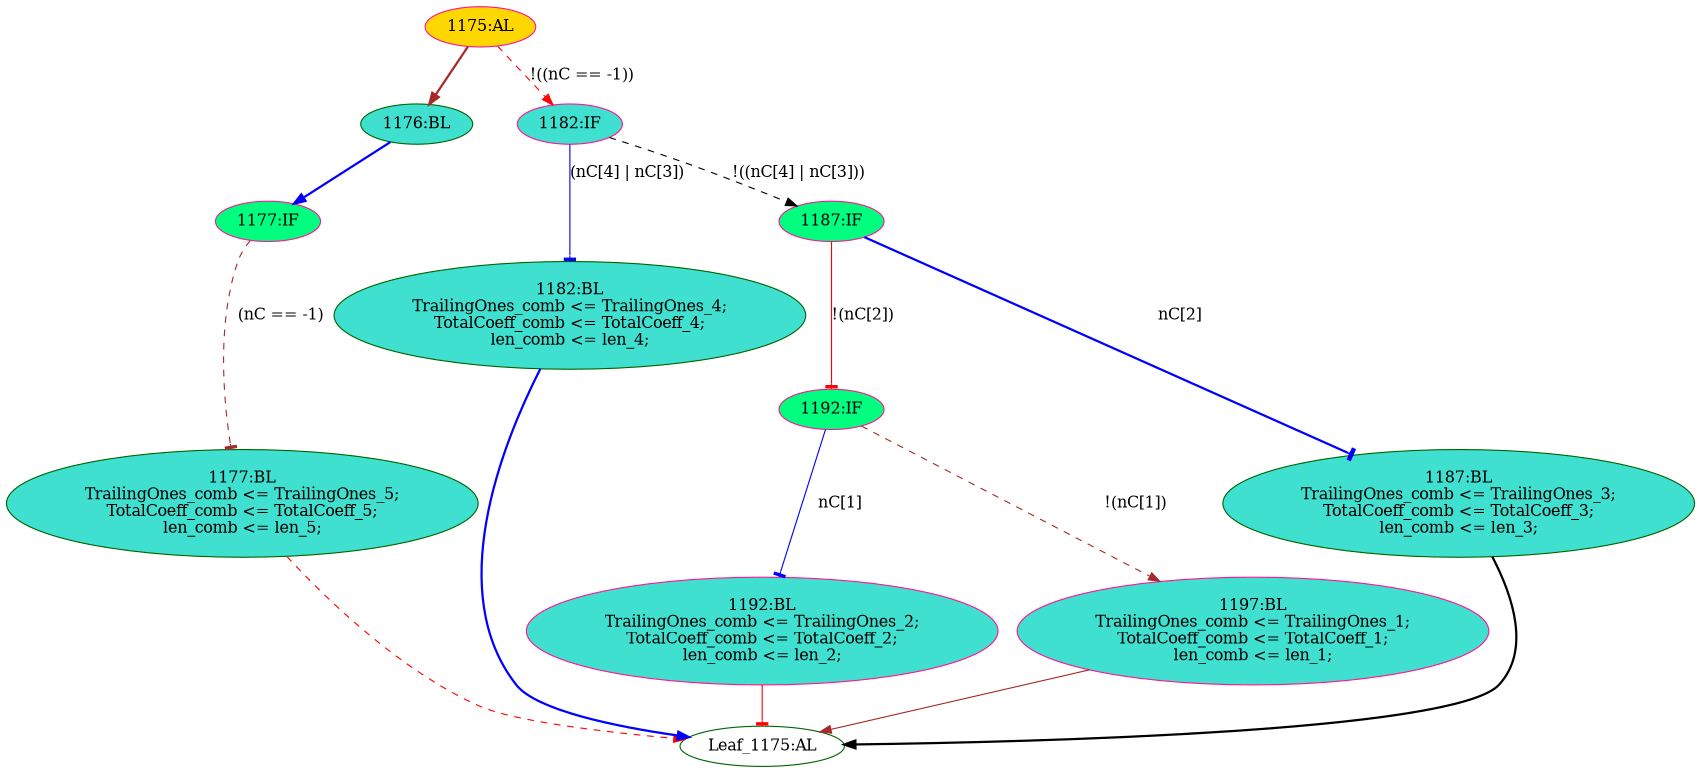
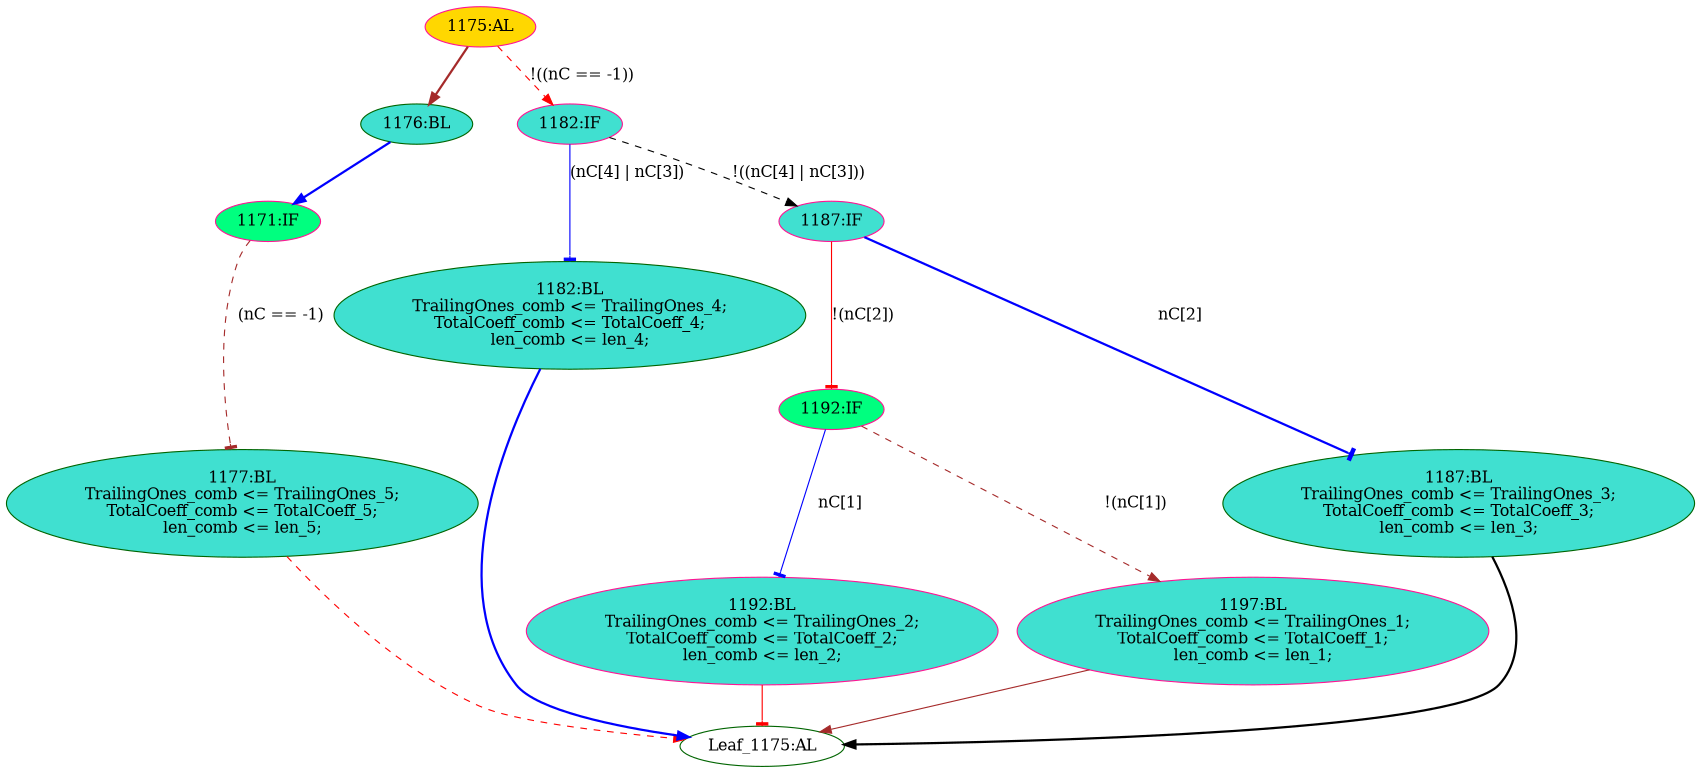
(268, 221) -> (268, 221)
(832, 221) -> (832, 221)
